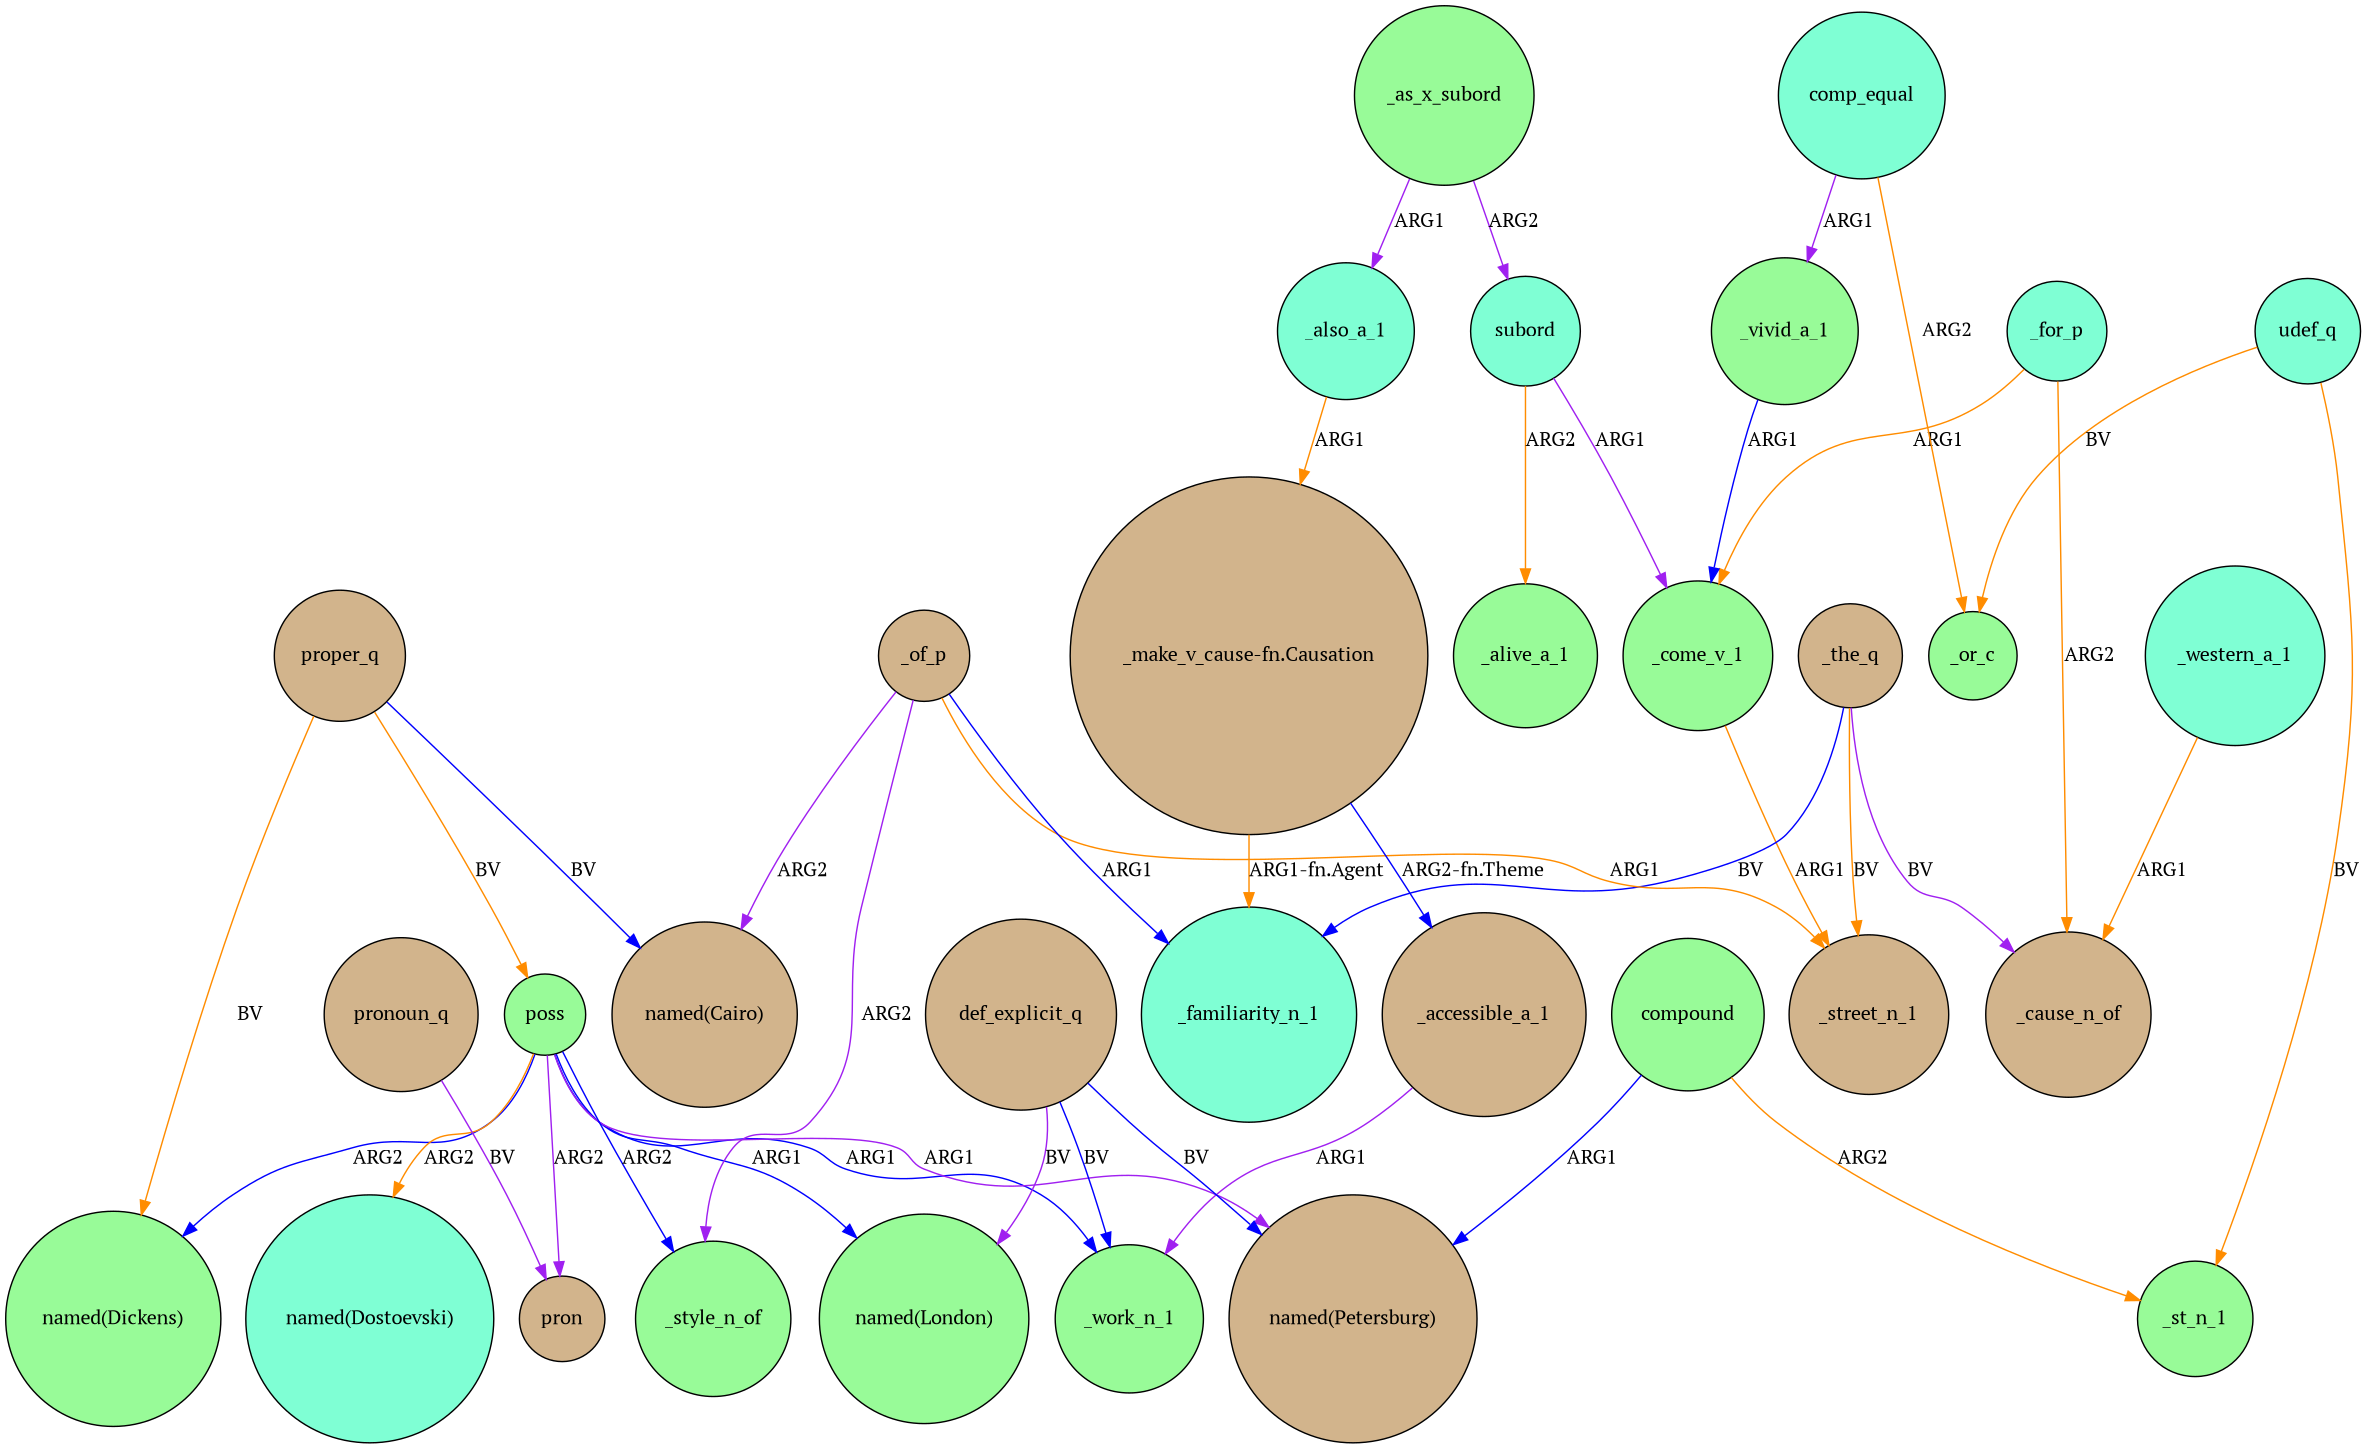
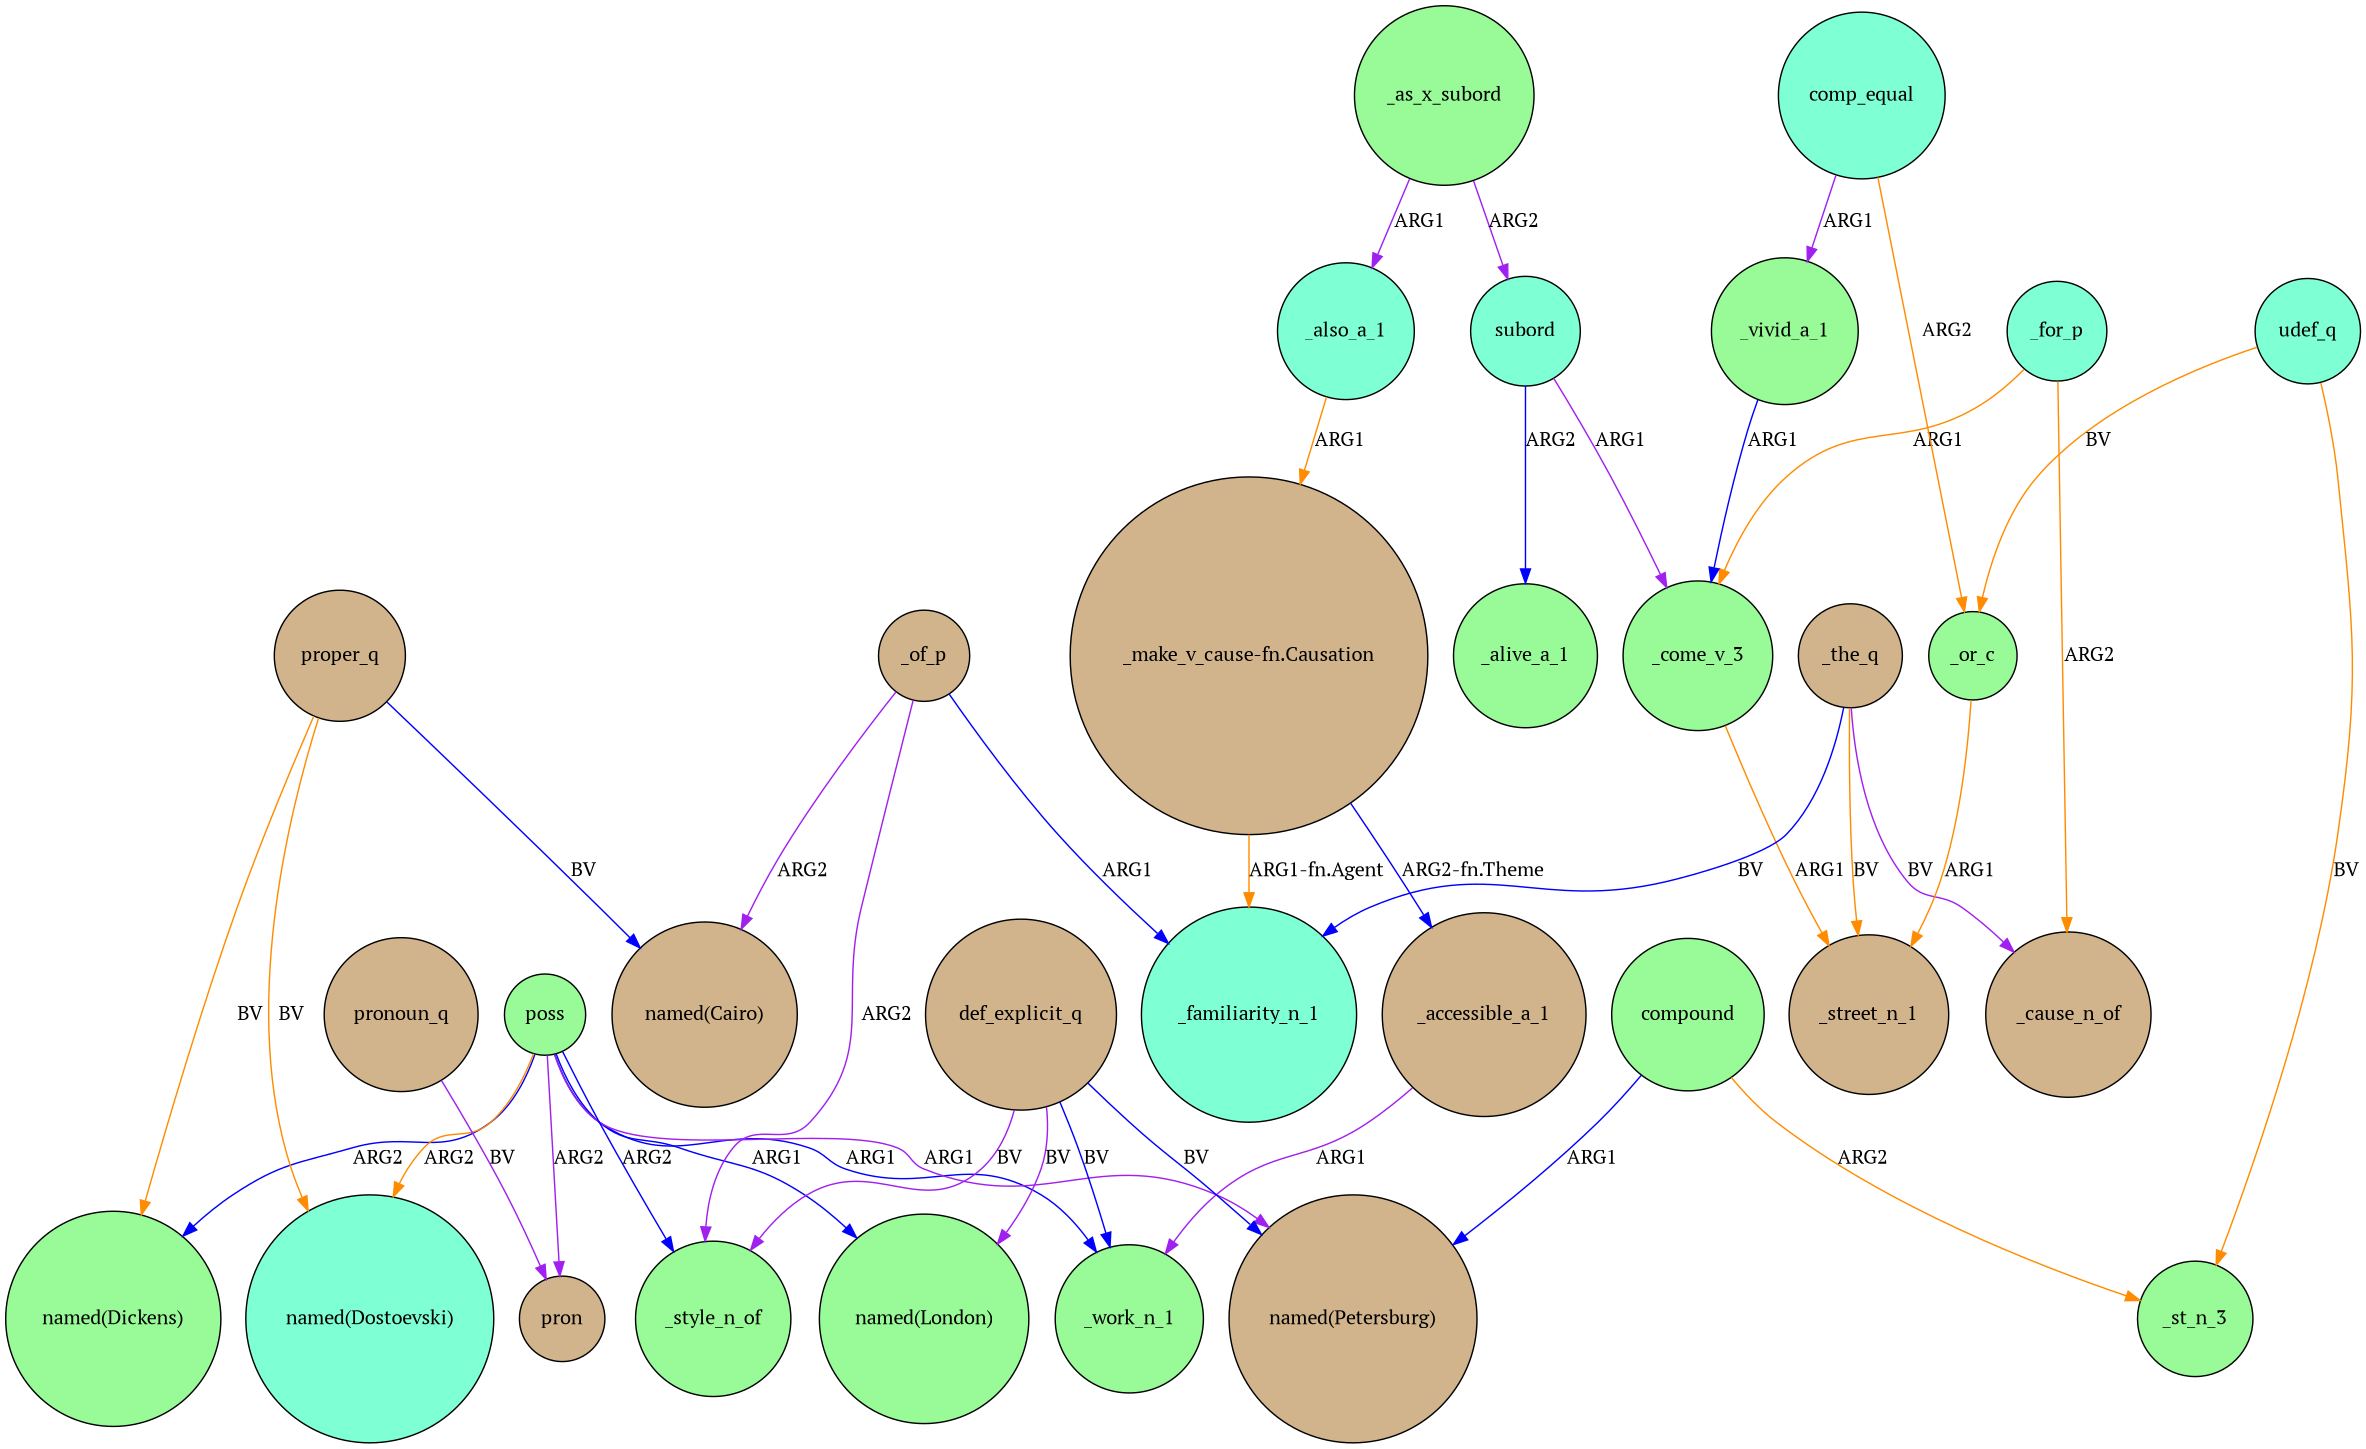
(1525, 477) -> (1525, 477)
(1698, 656) -> (1698, 656)
(2235, 656) -> none
(450, 837) -> (271, 957)
(1353, 857) -> (1956, 820)
none -> (905, 1188)
(2195, 1319) -> (2195, 1319)
